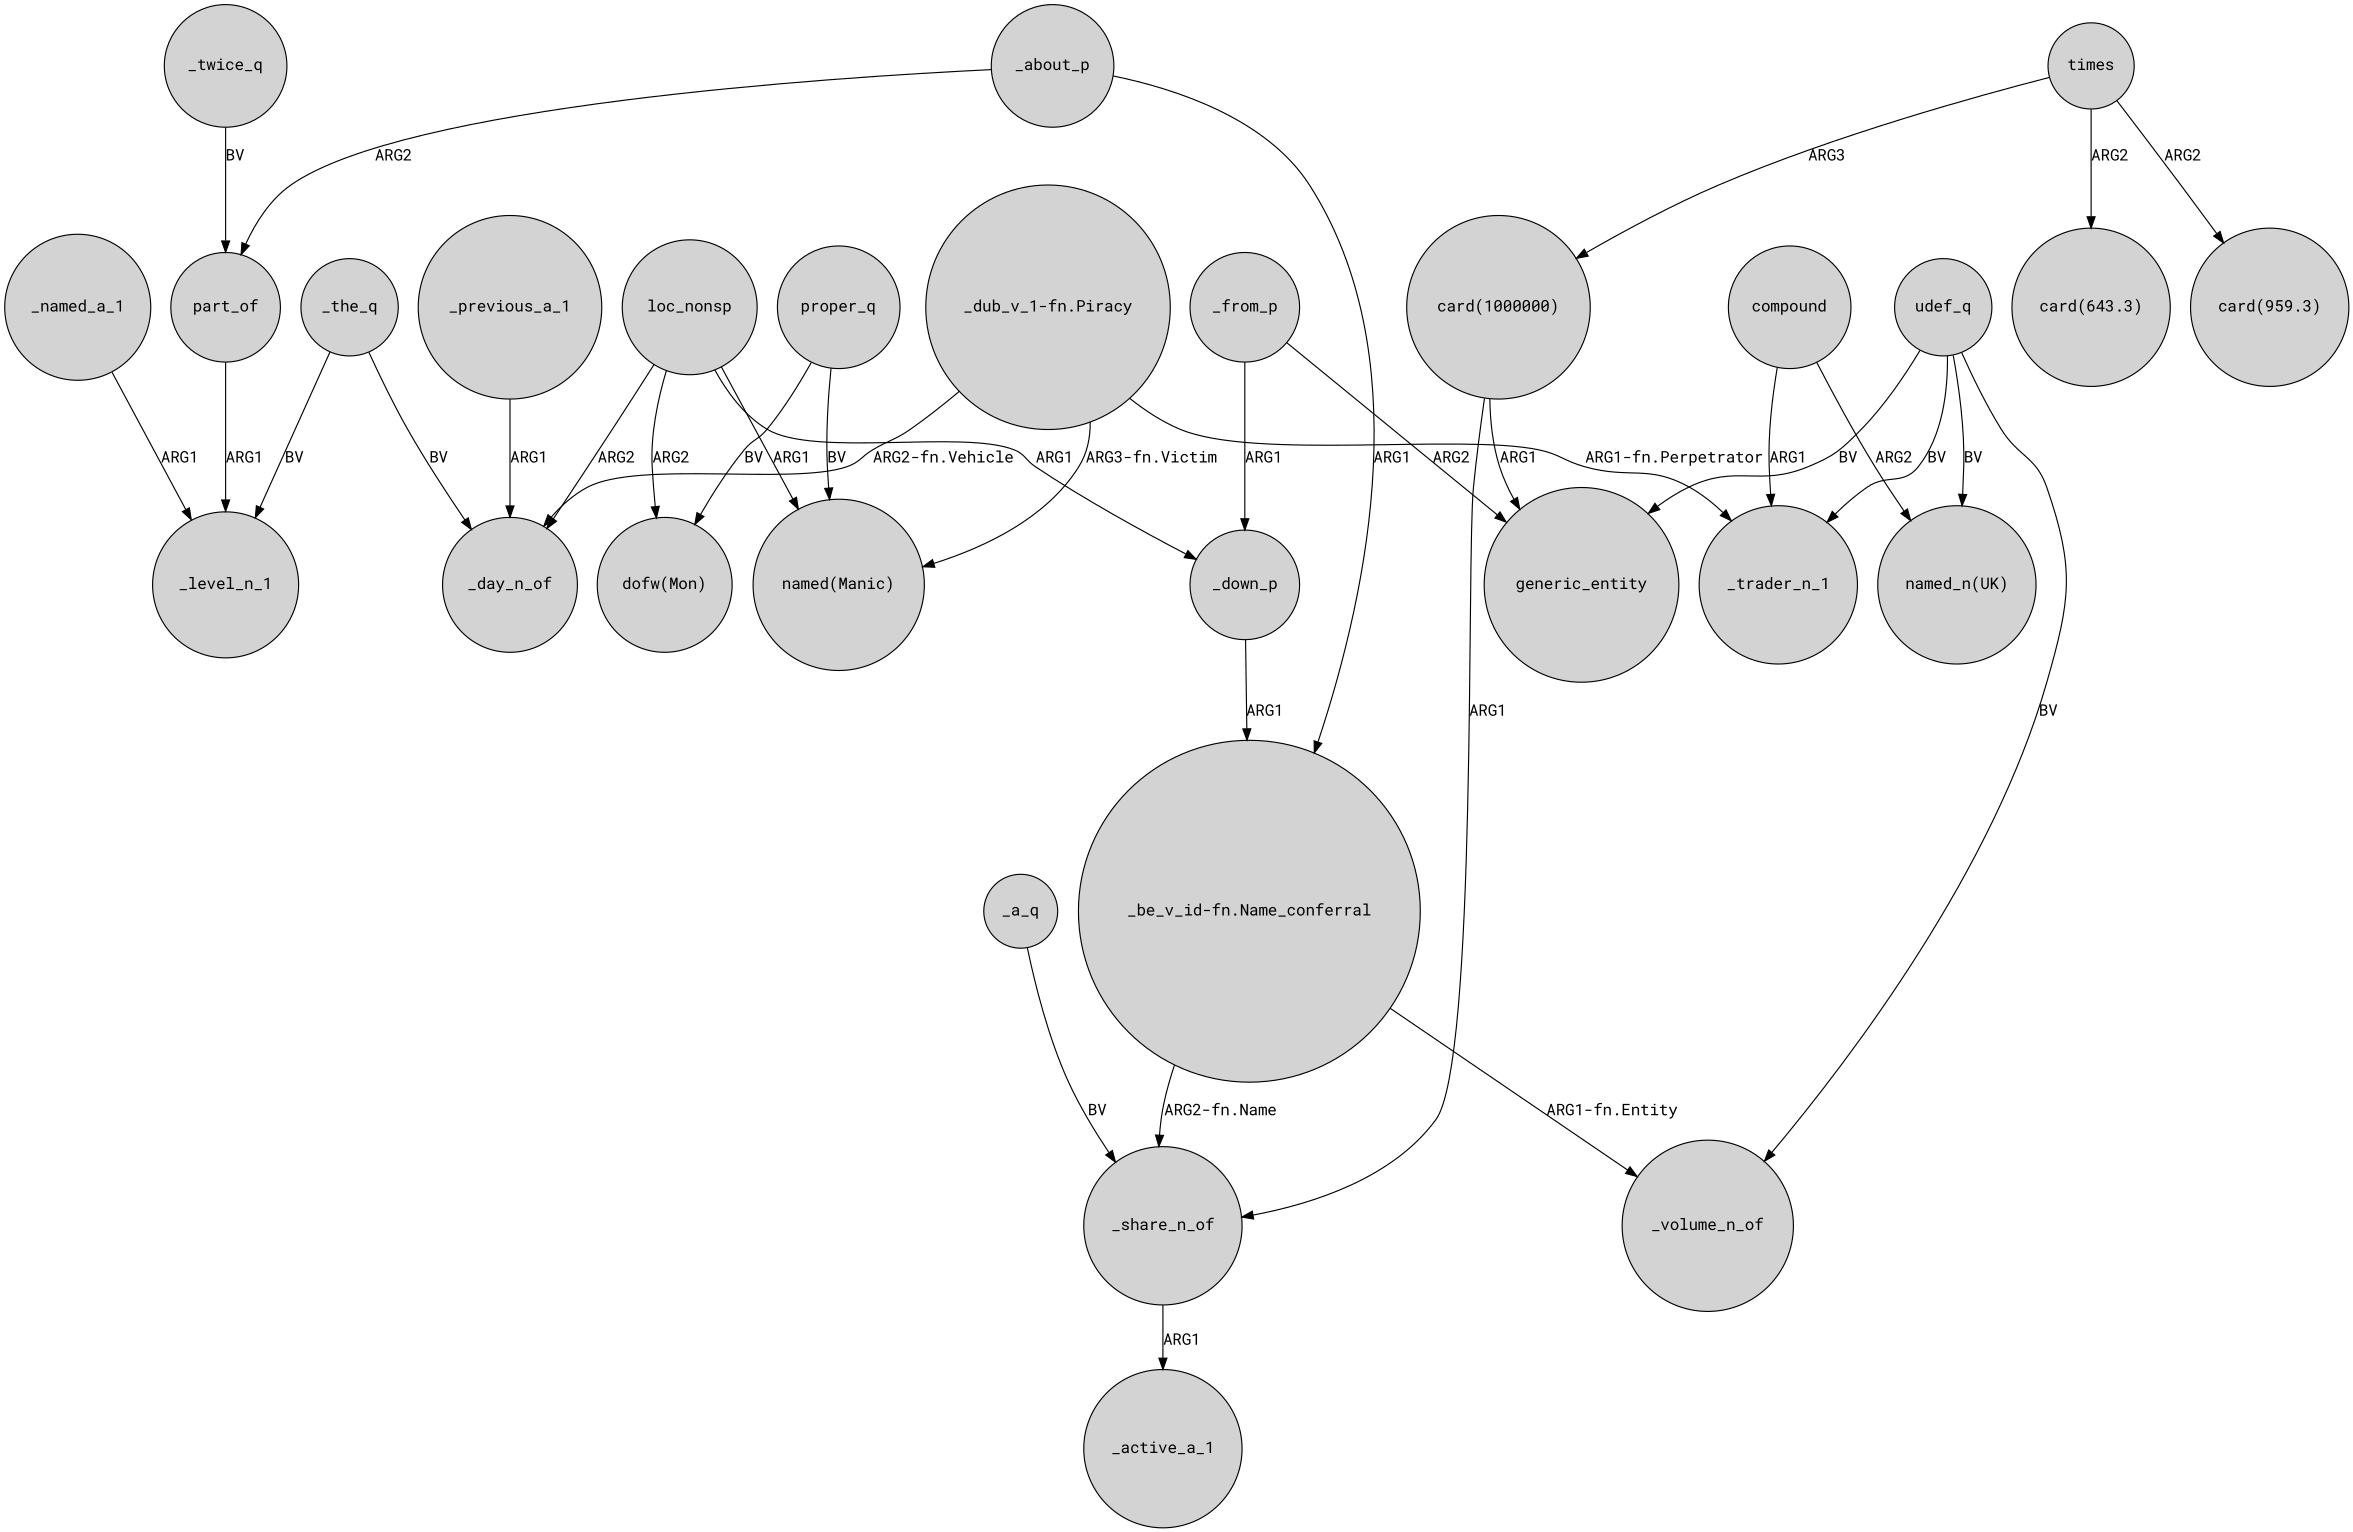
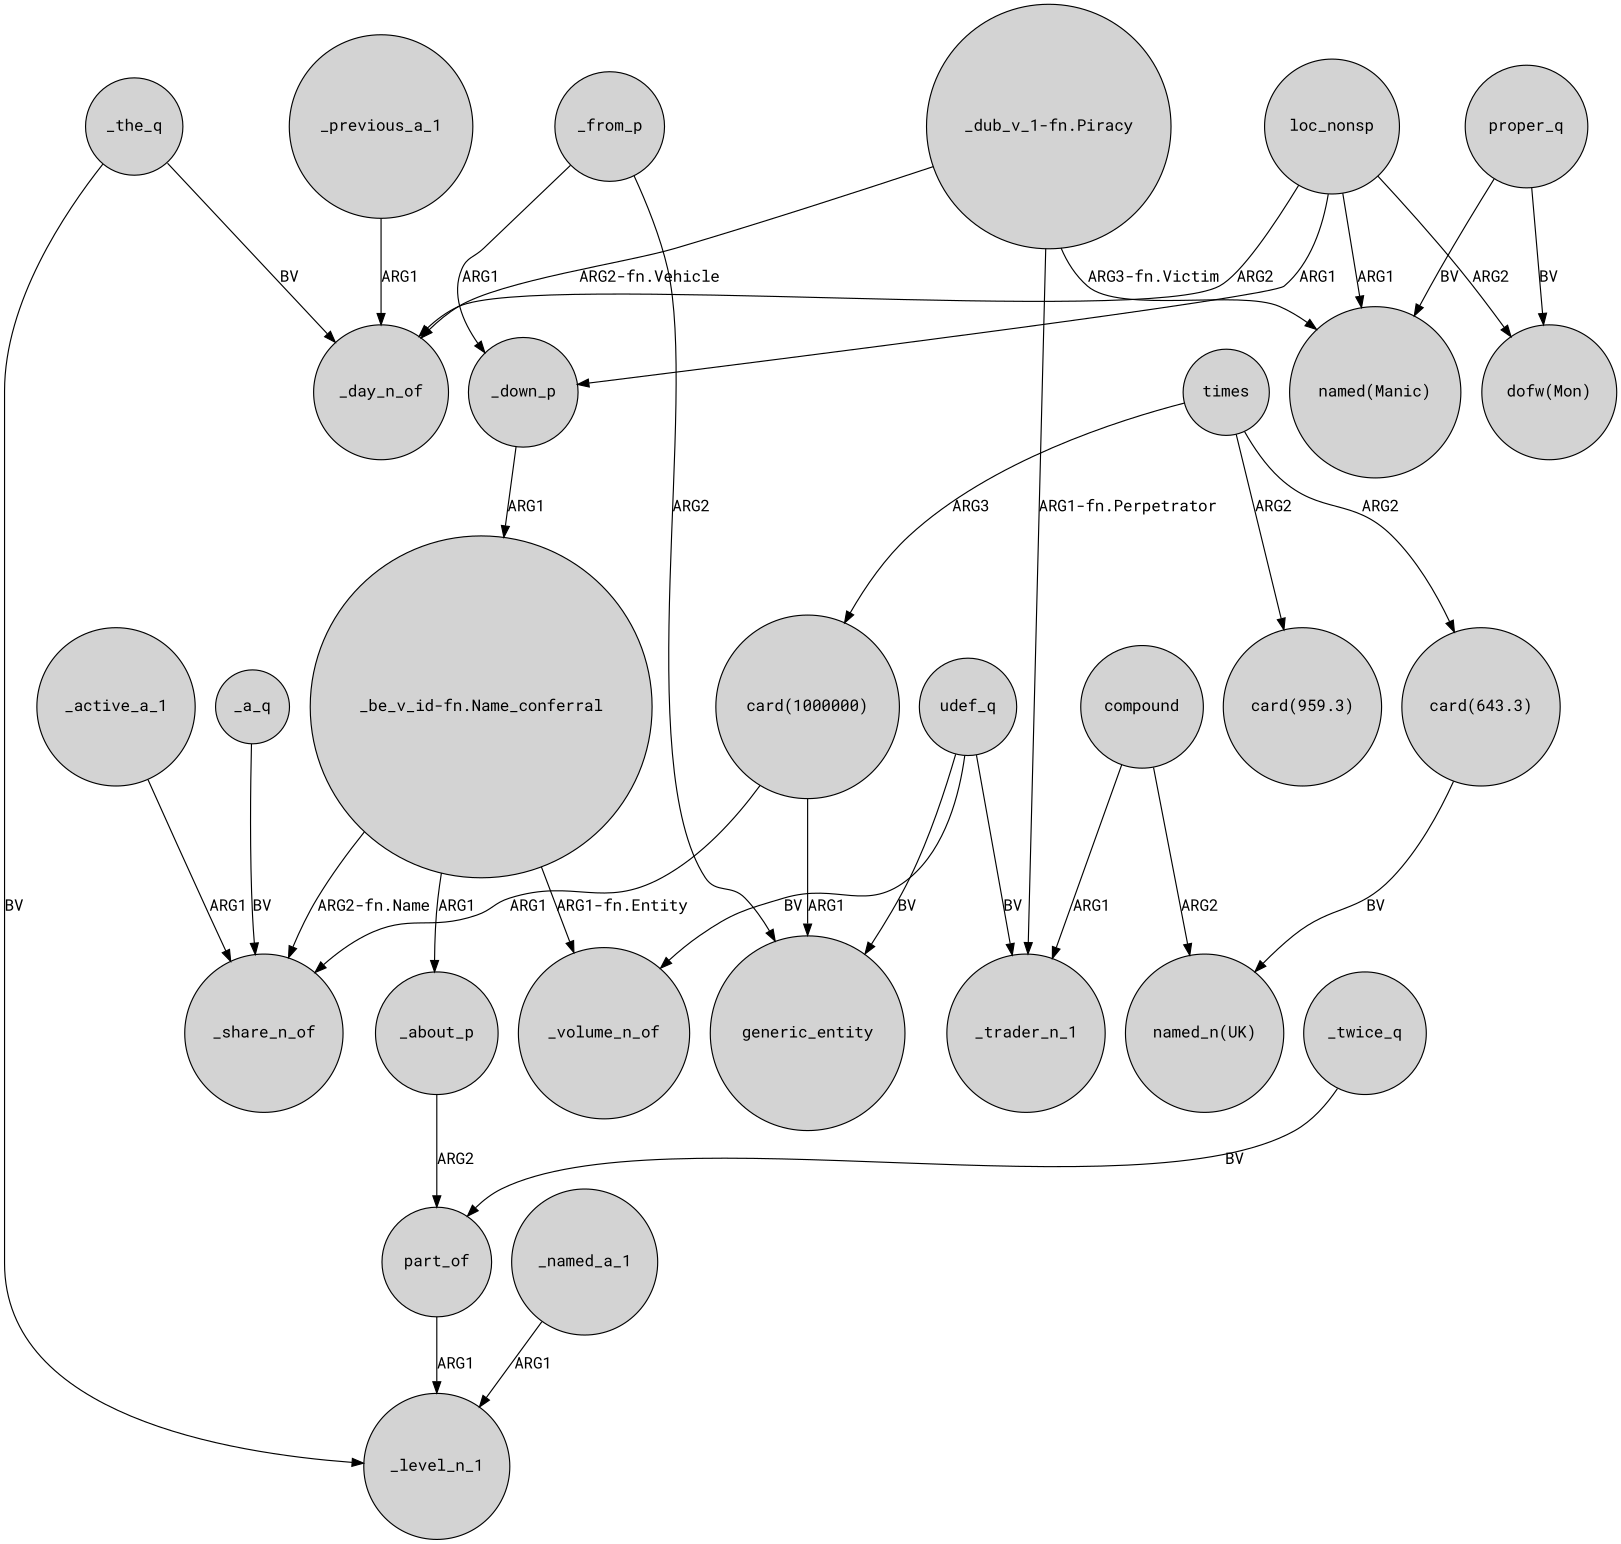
(1367, 346) -> (436, 914)
(1962, 424) -> (1376, 892)
(1163, 1332) -> (187, 865)
